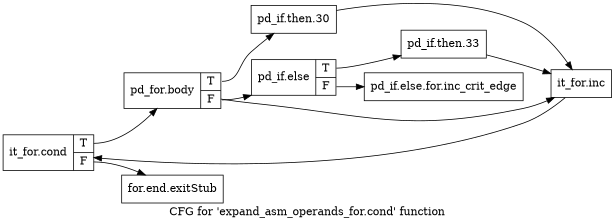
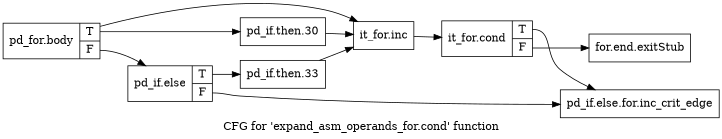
(125, 134) -> (554, 62)
